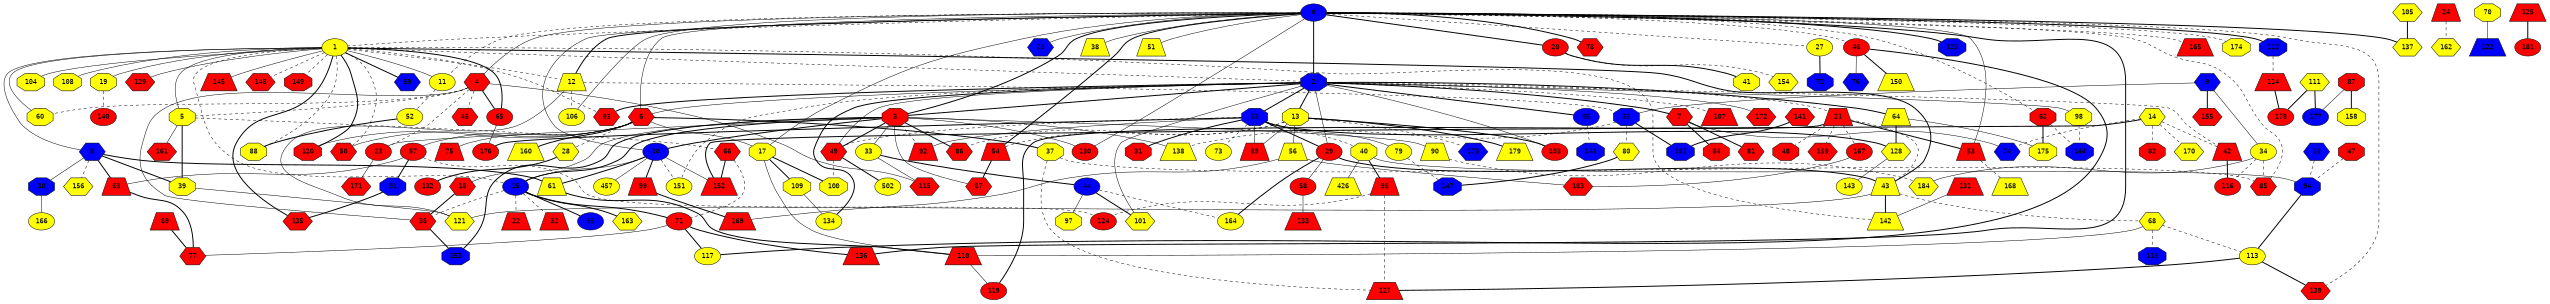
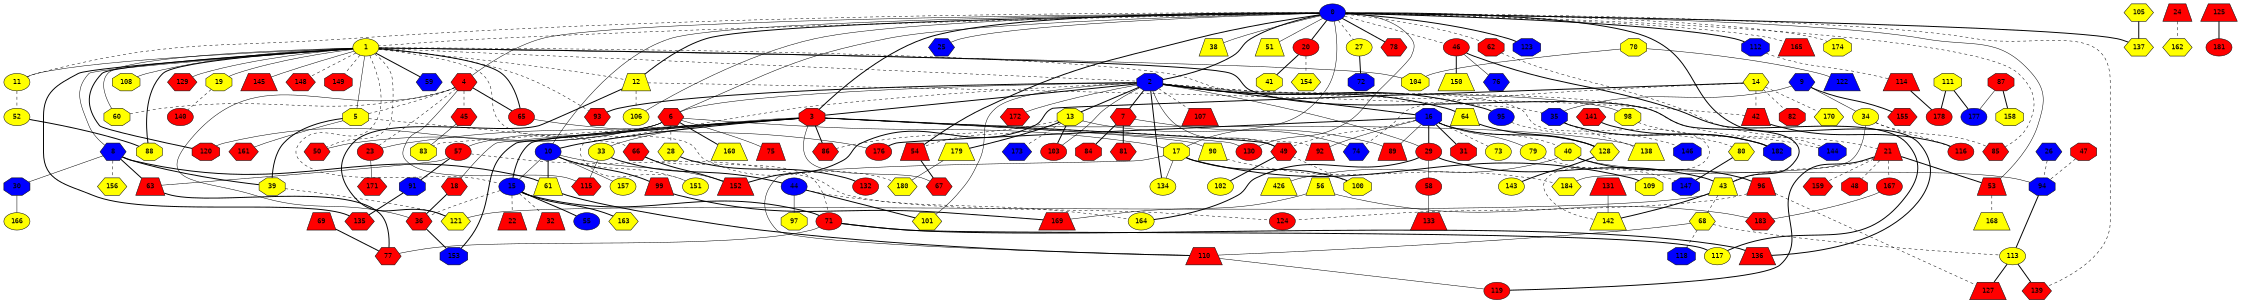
none -> (1527, 59)
(2315, 82) -> (1948, 82)
(316, 112) -> (163, 74)
(1294, 138) -> none
(286, 148) -> (411, 127)
none -> (423, 152)
(1050, 152) -> none
(2043, 152) -> none
(1879, 165) -> (1540, 175)
(607, 187) -> (623, 187)
(888, 187) -> (1220, 187)
none -> (902, 187)
(323, 200) -> (366, 200)
(813, 204) -> (1170, 169)
